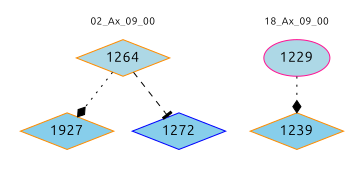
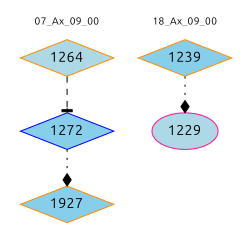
(123, 22) -> (67, 22)
(297, 89) -> (185, 89)
(99, 90) -> (67, 162)
